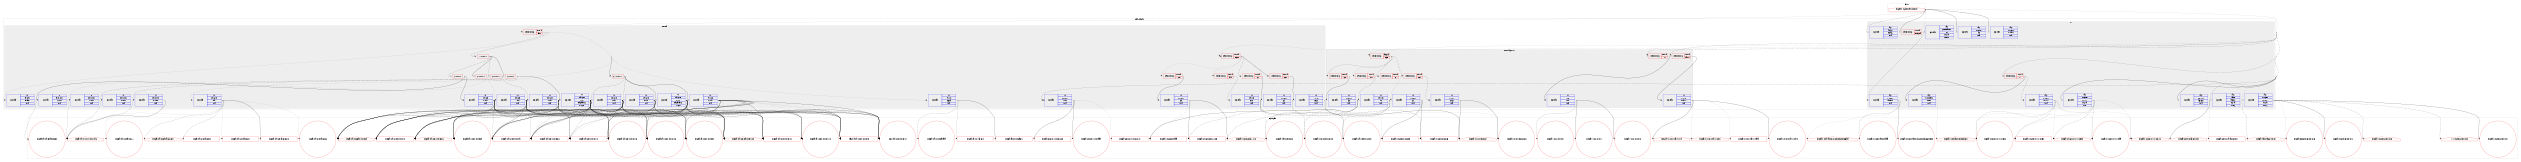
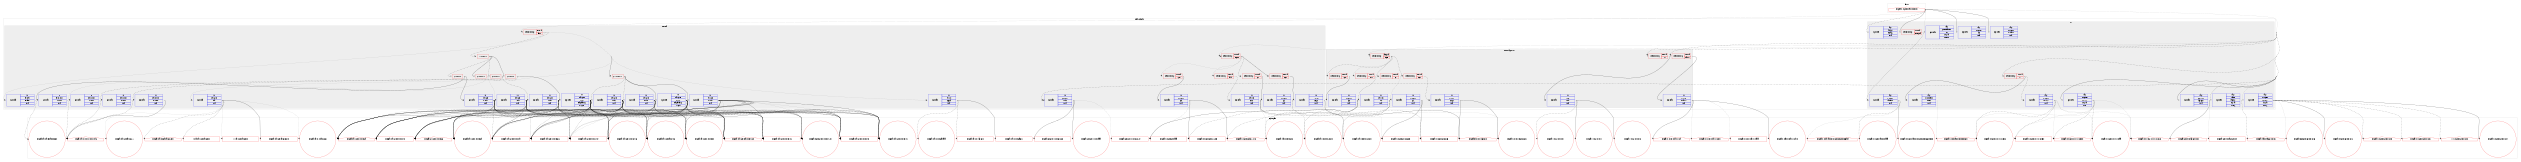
(202, 139) -> (202, 139)
(240, 139) -> (240, 139)
(318, 139) -> (318, 139)
(356, 139) -> (356, 139)
(434, 139) -> (434, 139)
(588, 139) -> (588, 139)
(666, 139) -> (666, 139)
(821, 139) -> (821, 139)
(859, 139) -> (859, 139)
(898, 139) -> (898, 139)
(1014, 139) -> (1014, 139)
(1323, 139) -> (1323, 139)
(1478, 139) -> (1478, 139)
(1671, 139) -> (1671, 139)
(1787, 139) -> (1787, 139)
(2150, 139) -> (2150, 139)
(2227, 139) -> (2227, 139)
none -> (2421, 139)
